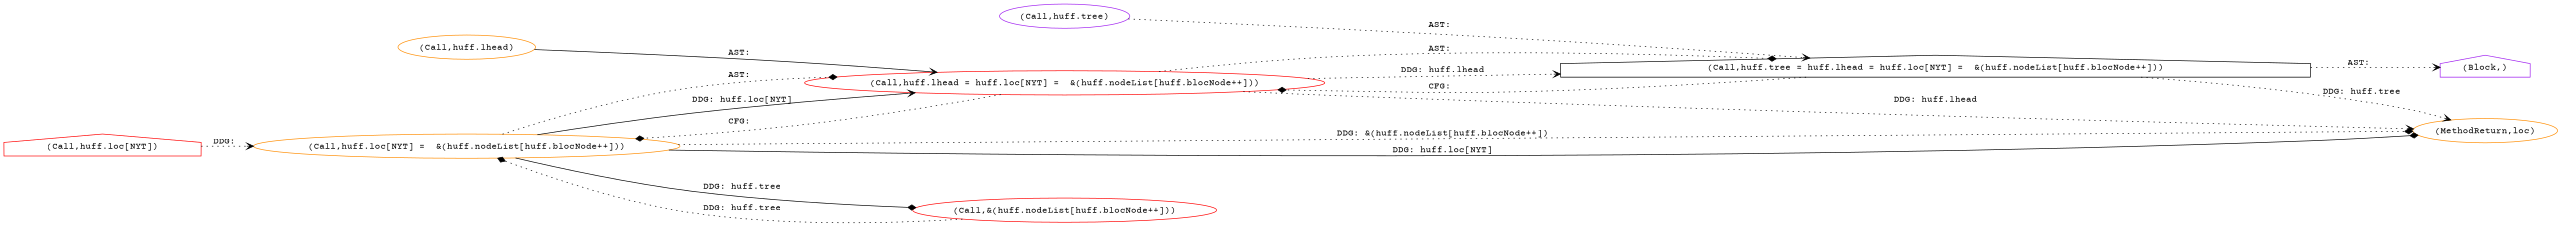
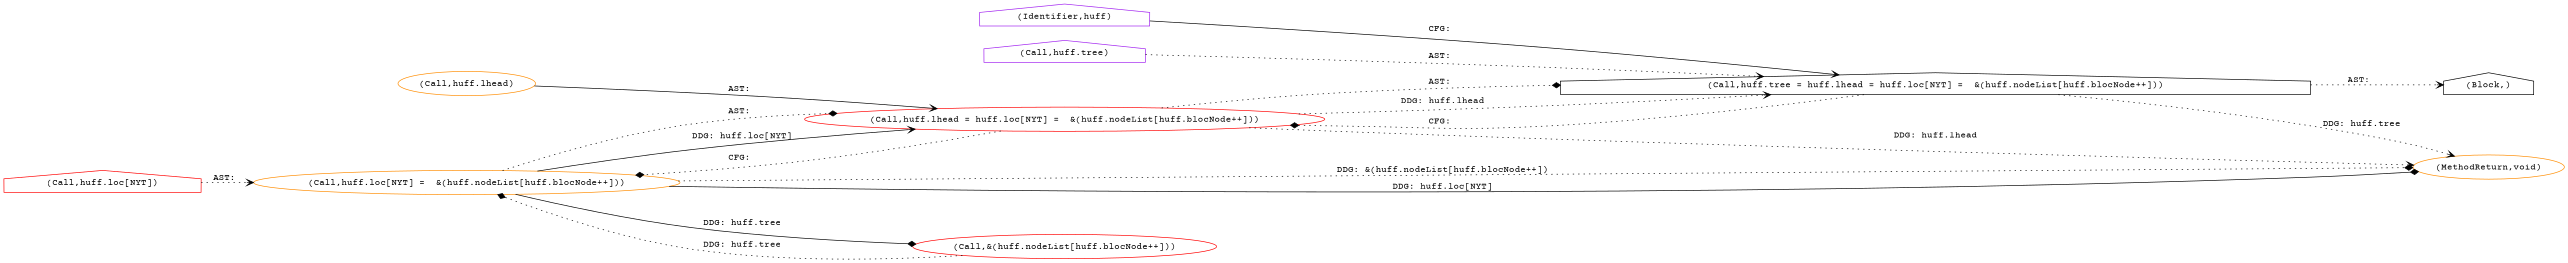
(1065, 16) -> (1065, 53)
none -> (1065, 16)
(2485, 67) -> (2489, 85)
(2485, 131) -> (2489, 167)
(227, 141) -> (227, 177)
